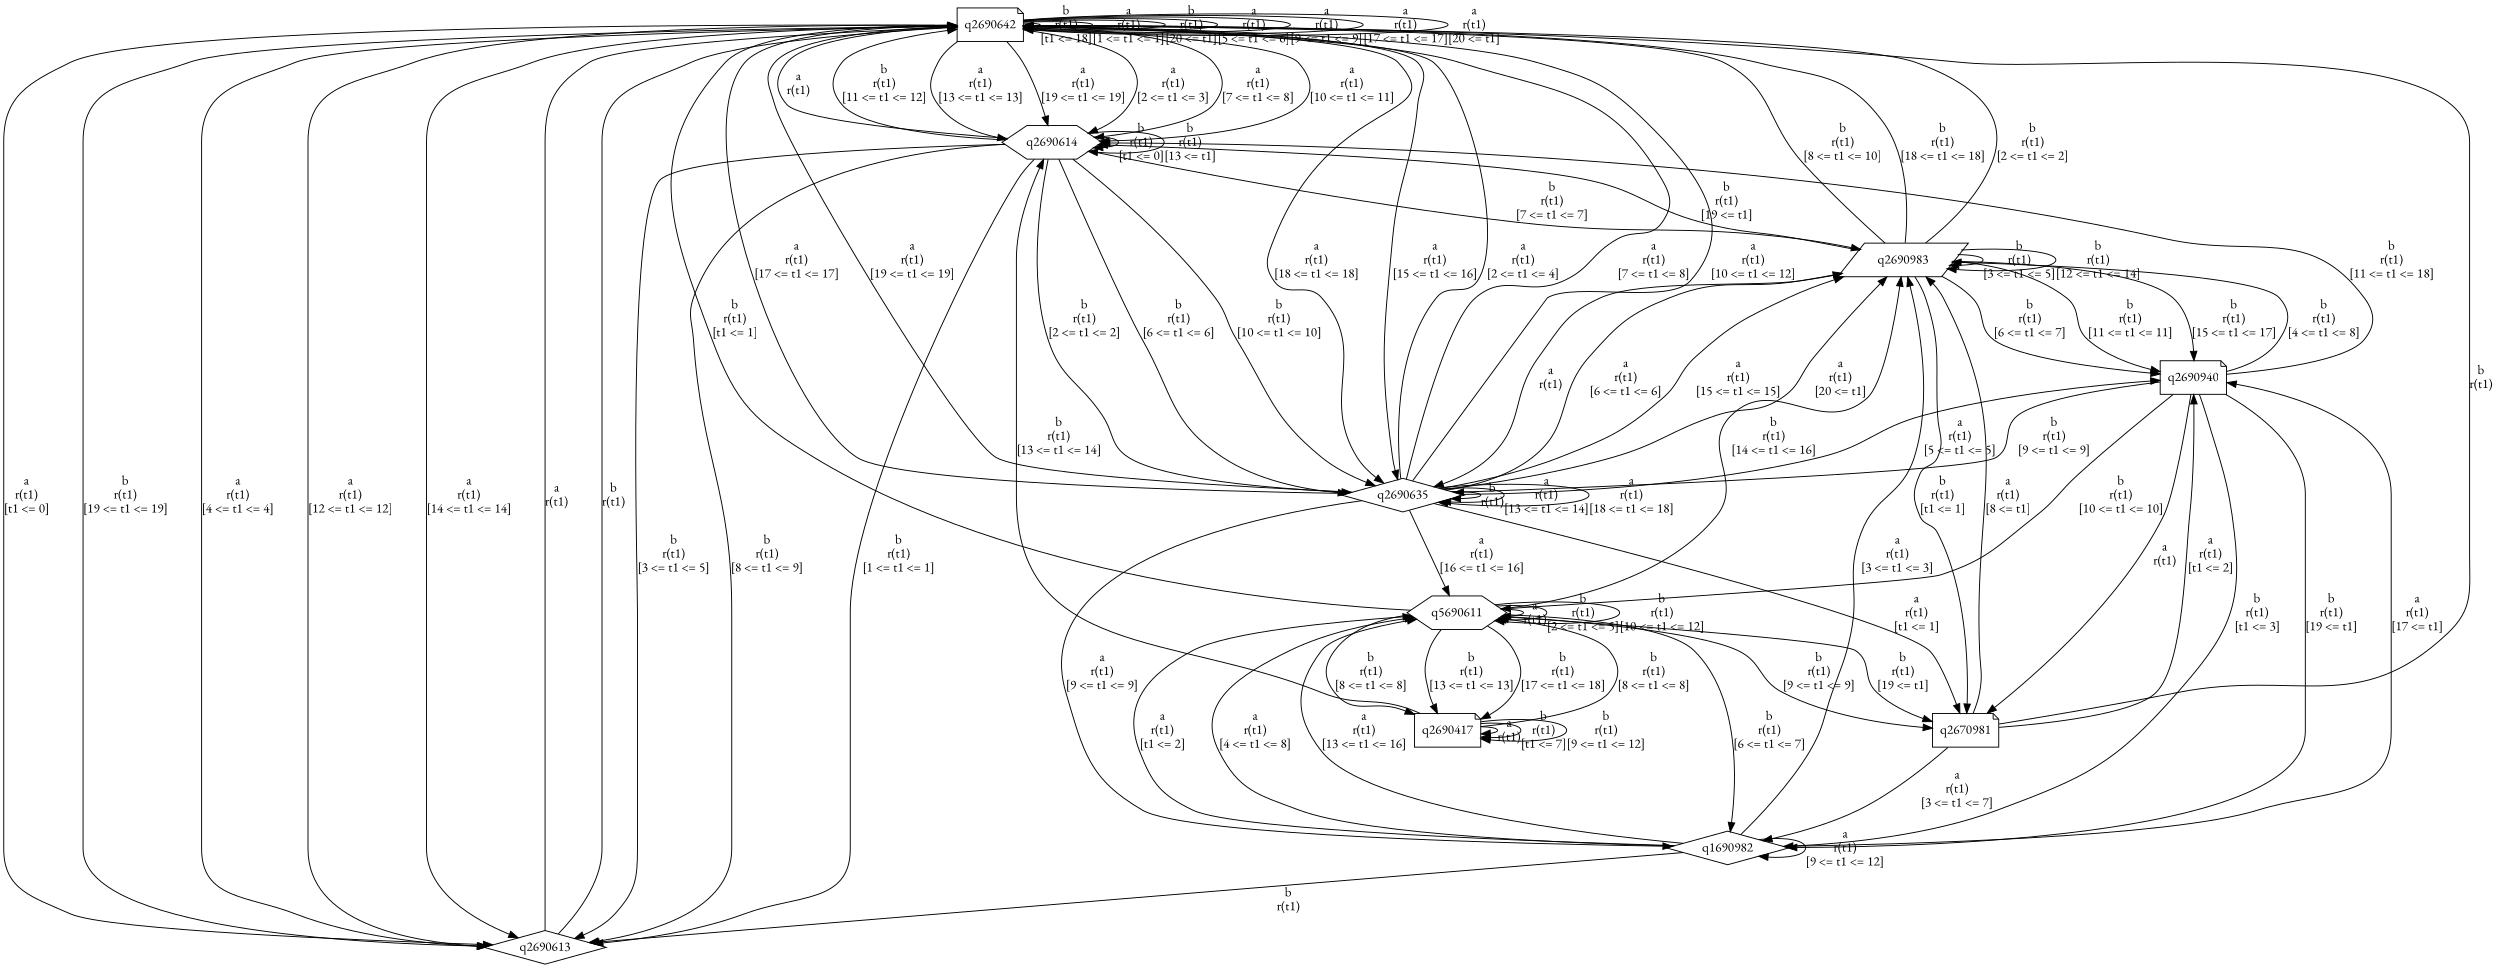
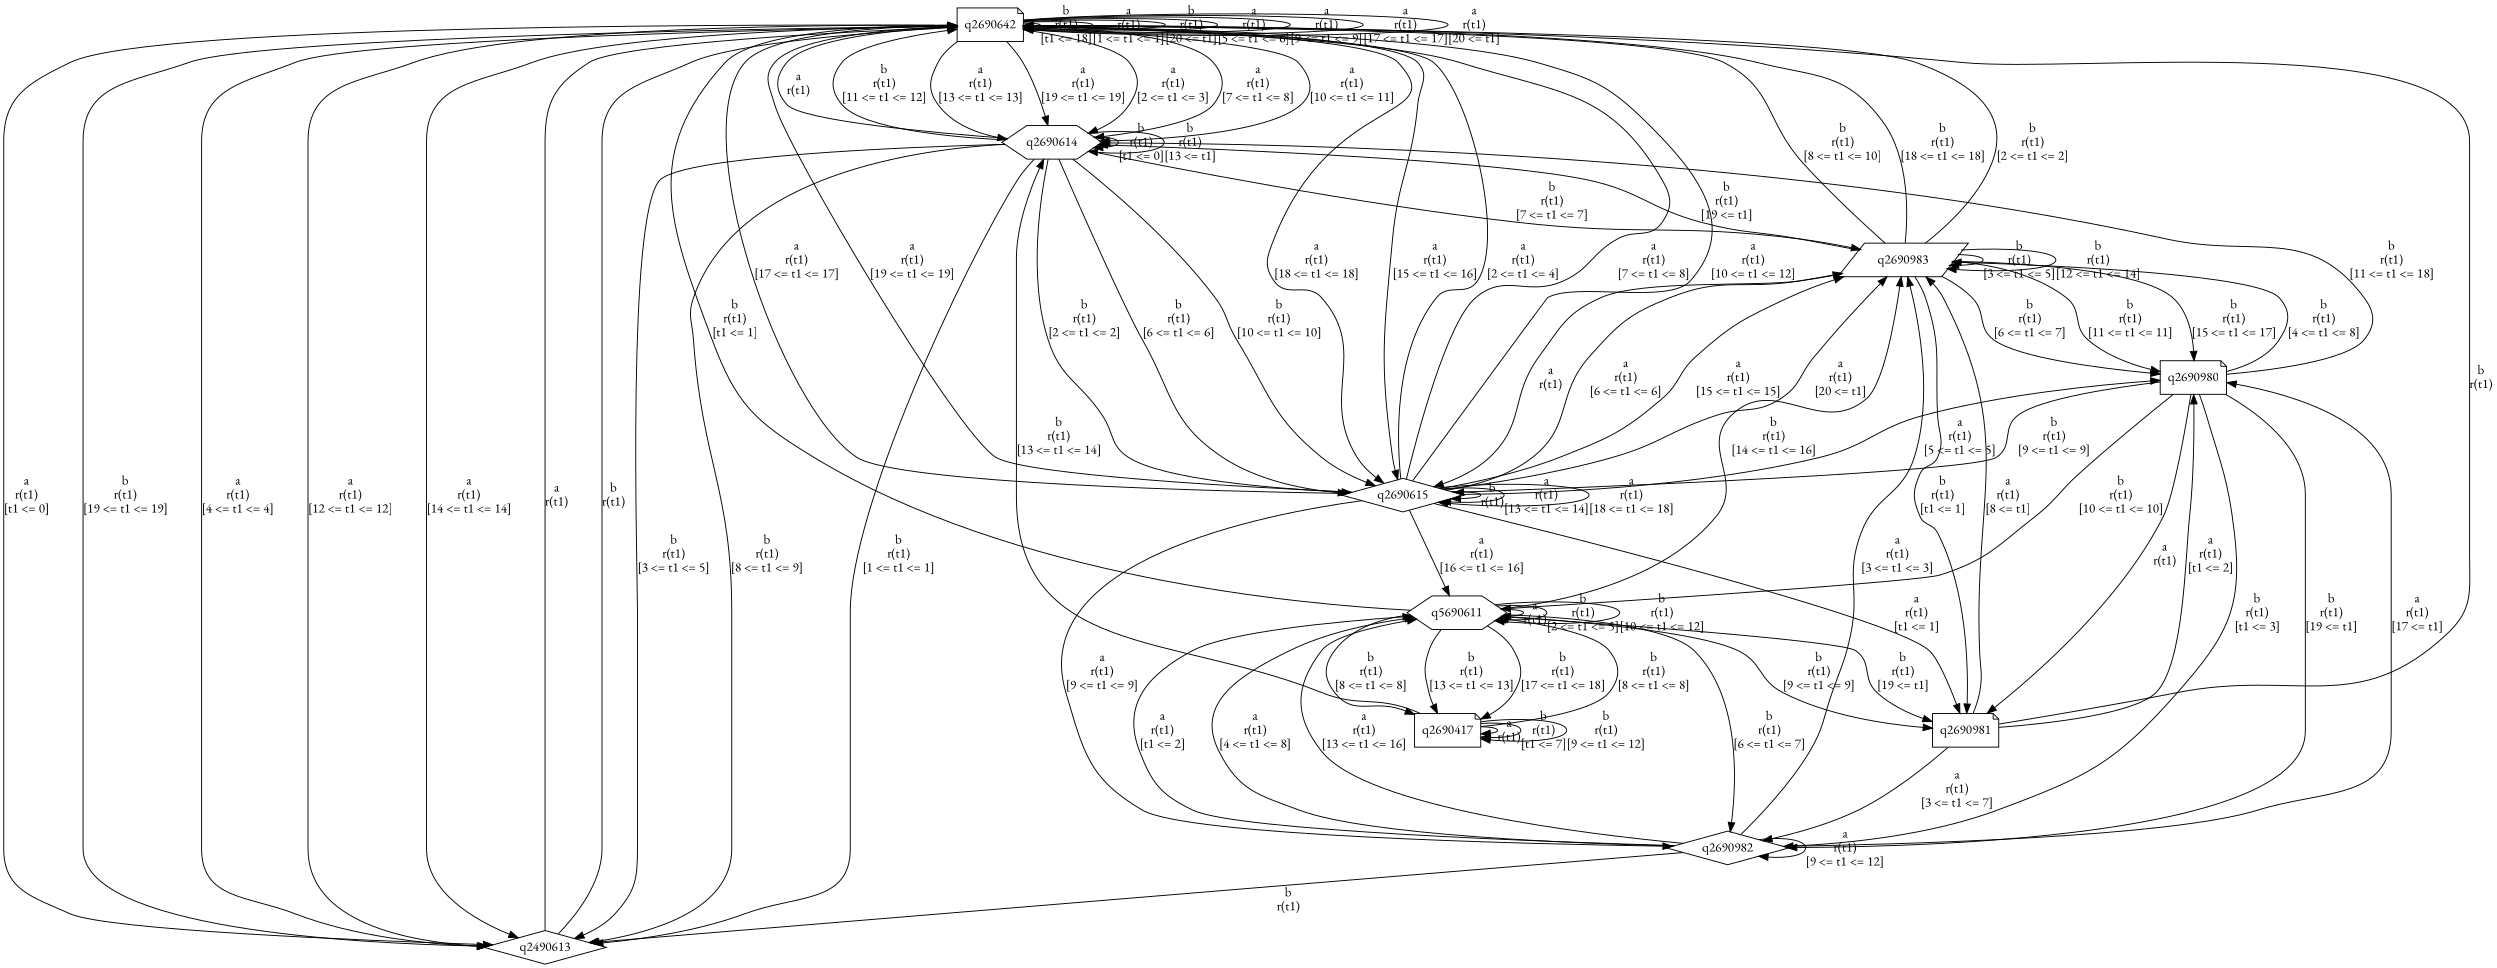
(2193, 378) -> (2193, 378)
(1403, 495) -> (1403, 495)
(1966, 730) -> (1966, 730)
(1728, 848) -> (1728, 848)
(545, 947) -> (545, 947)
